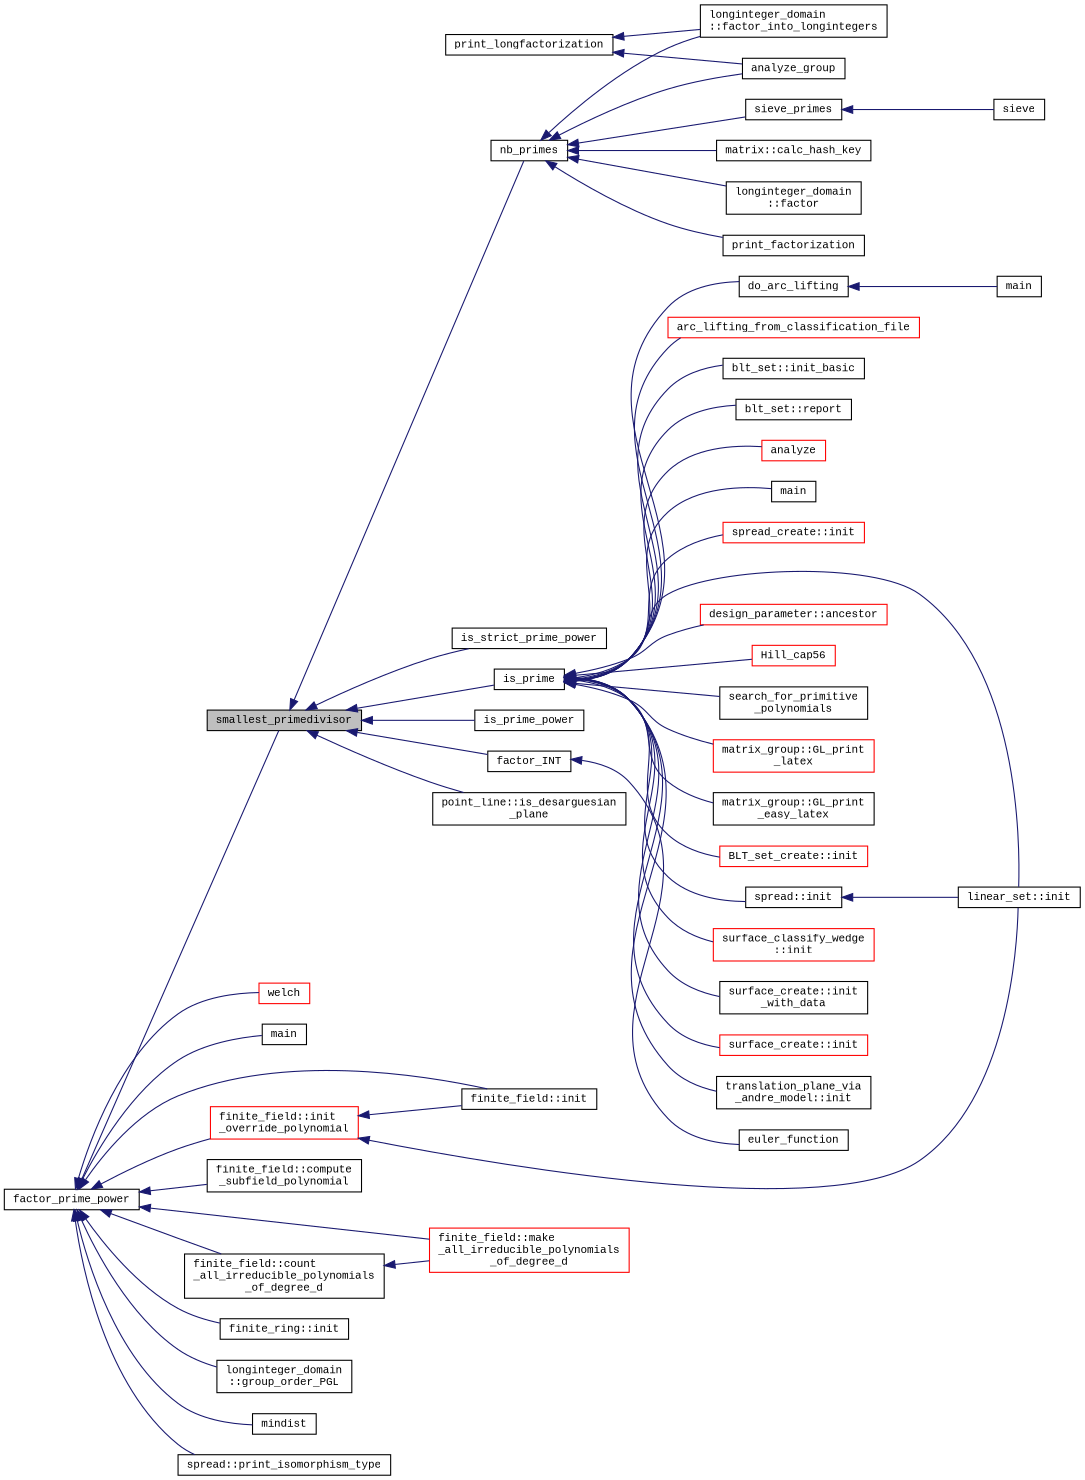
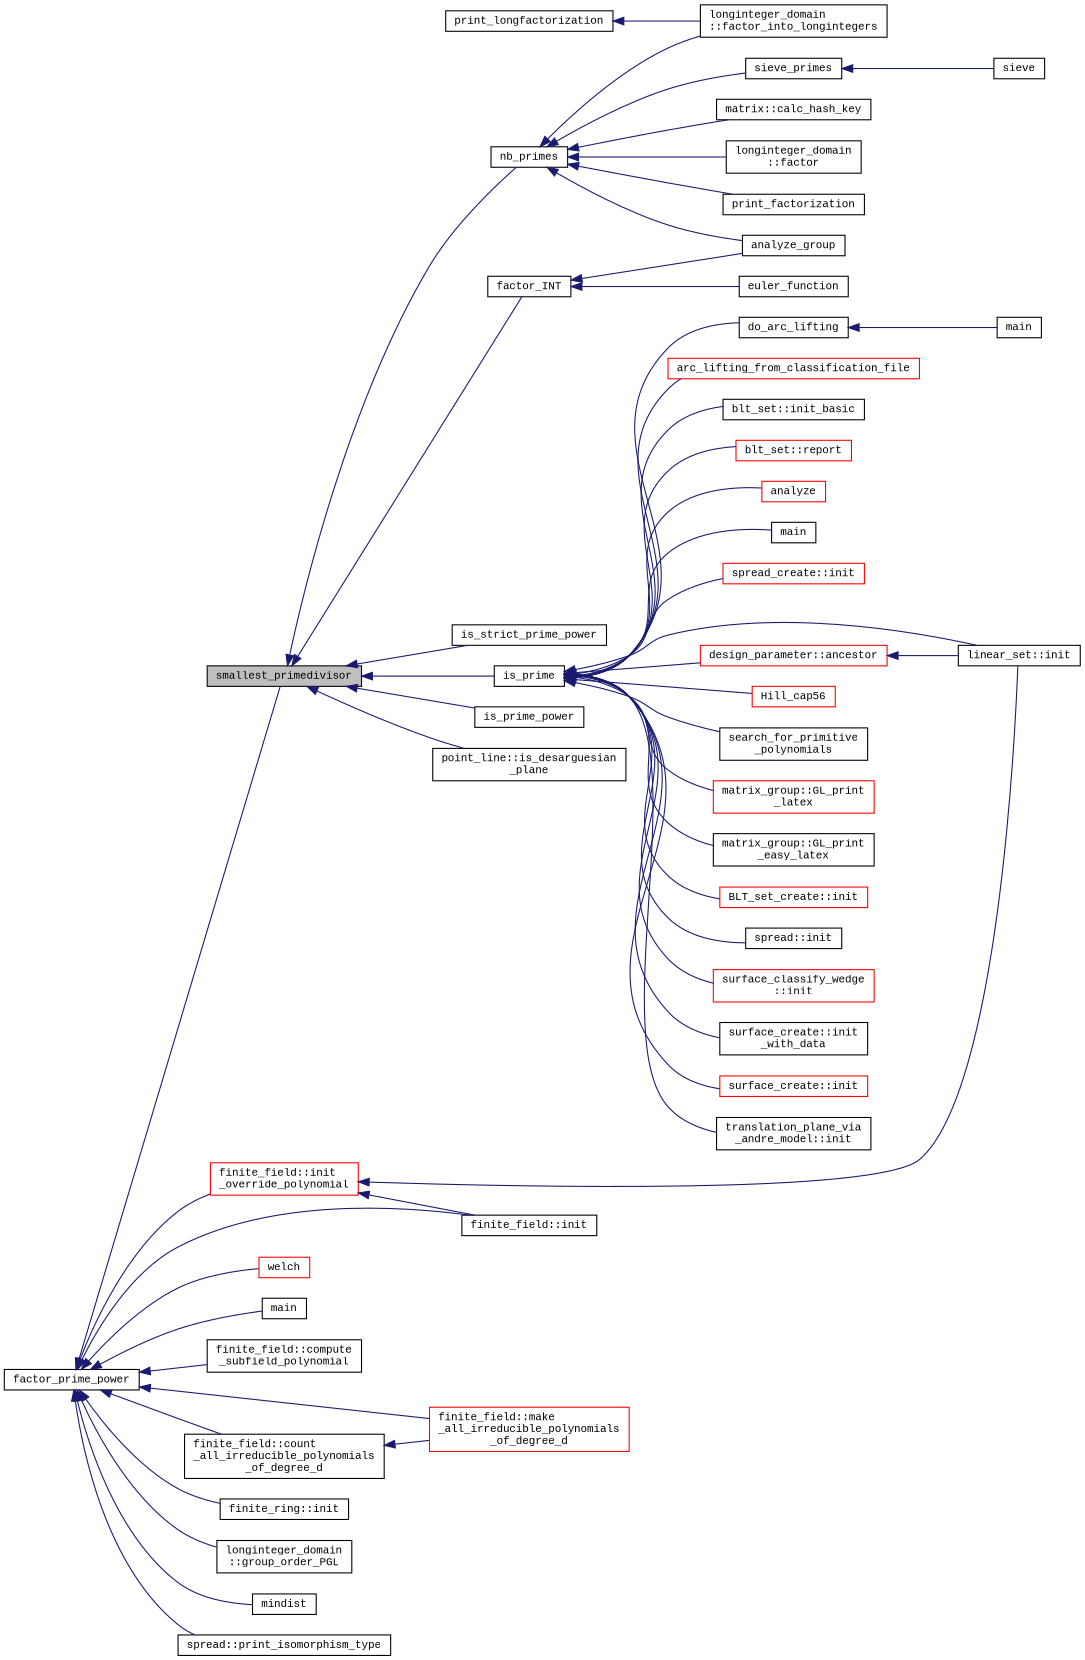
(683, 59) -> (662, 266)
(794, 410) -> (794, 451)
(905, 897) -> (928, 656)
